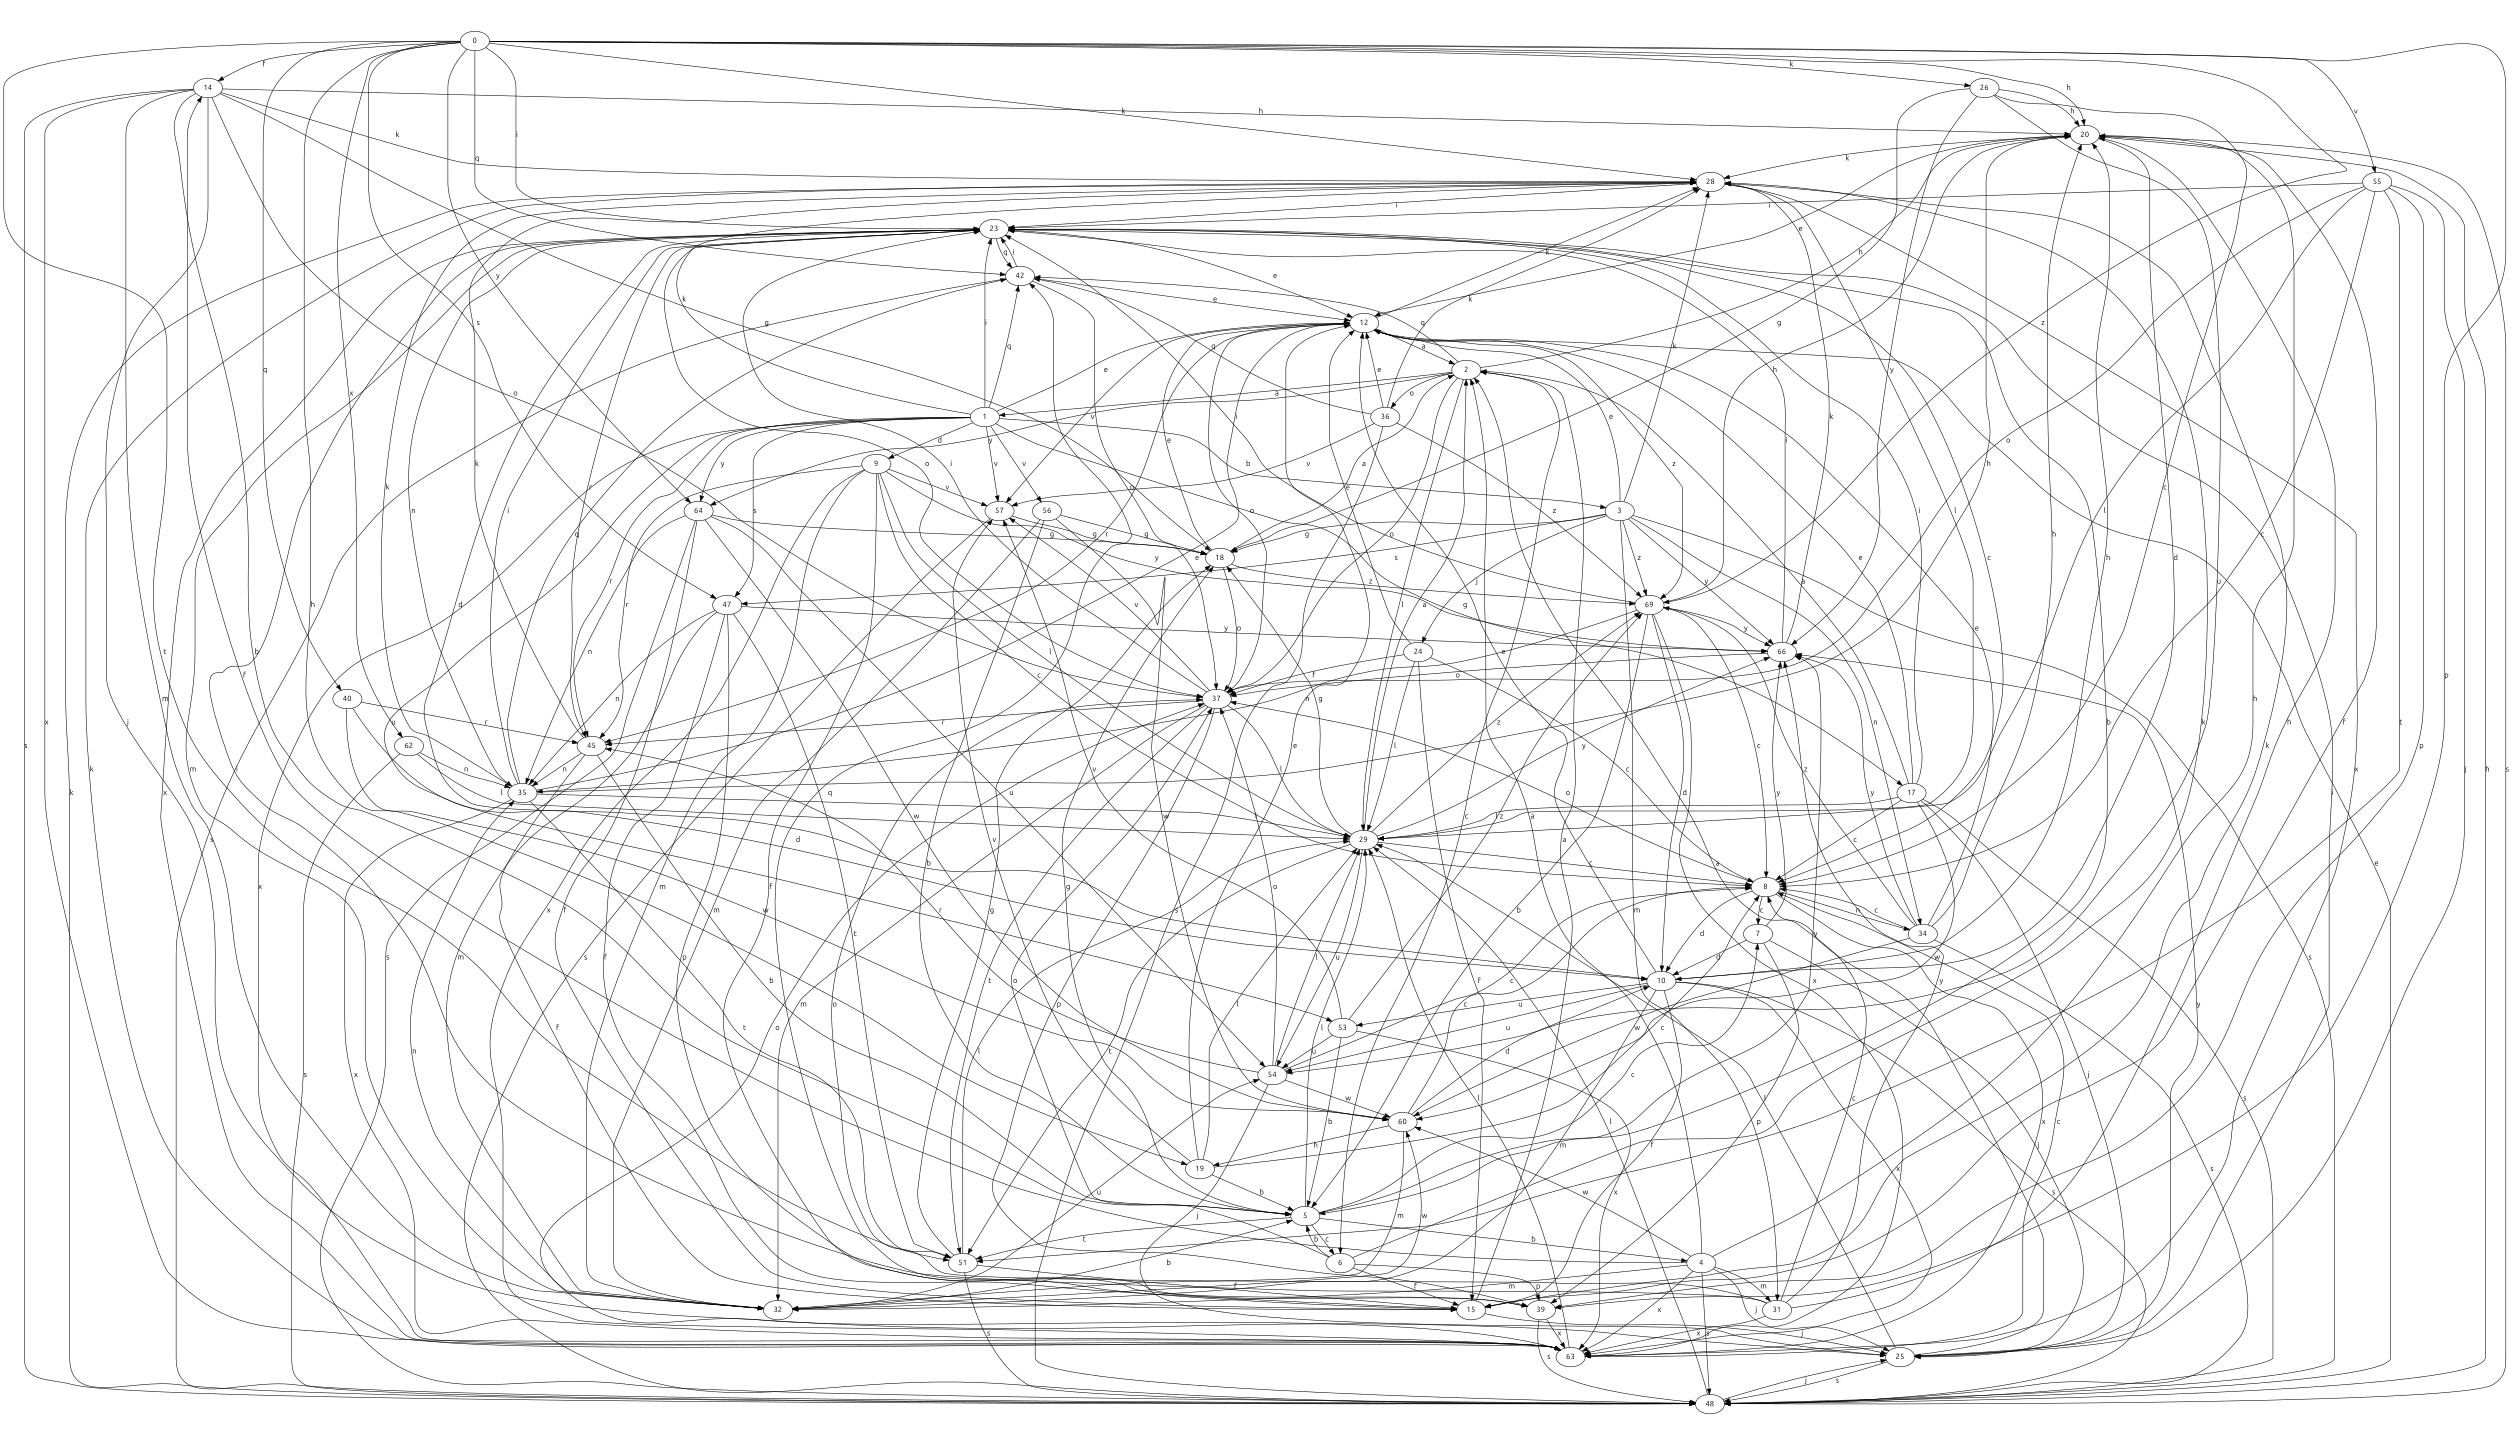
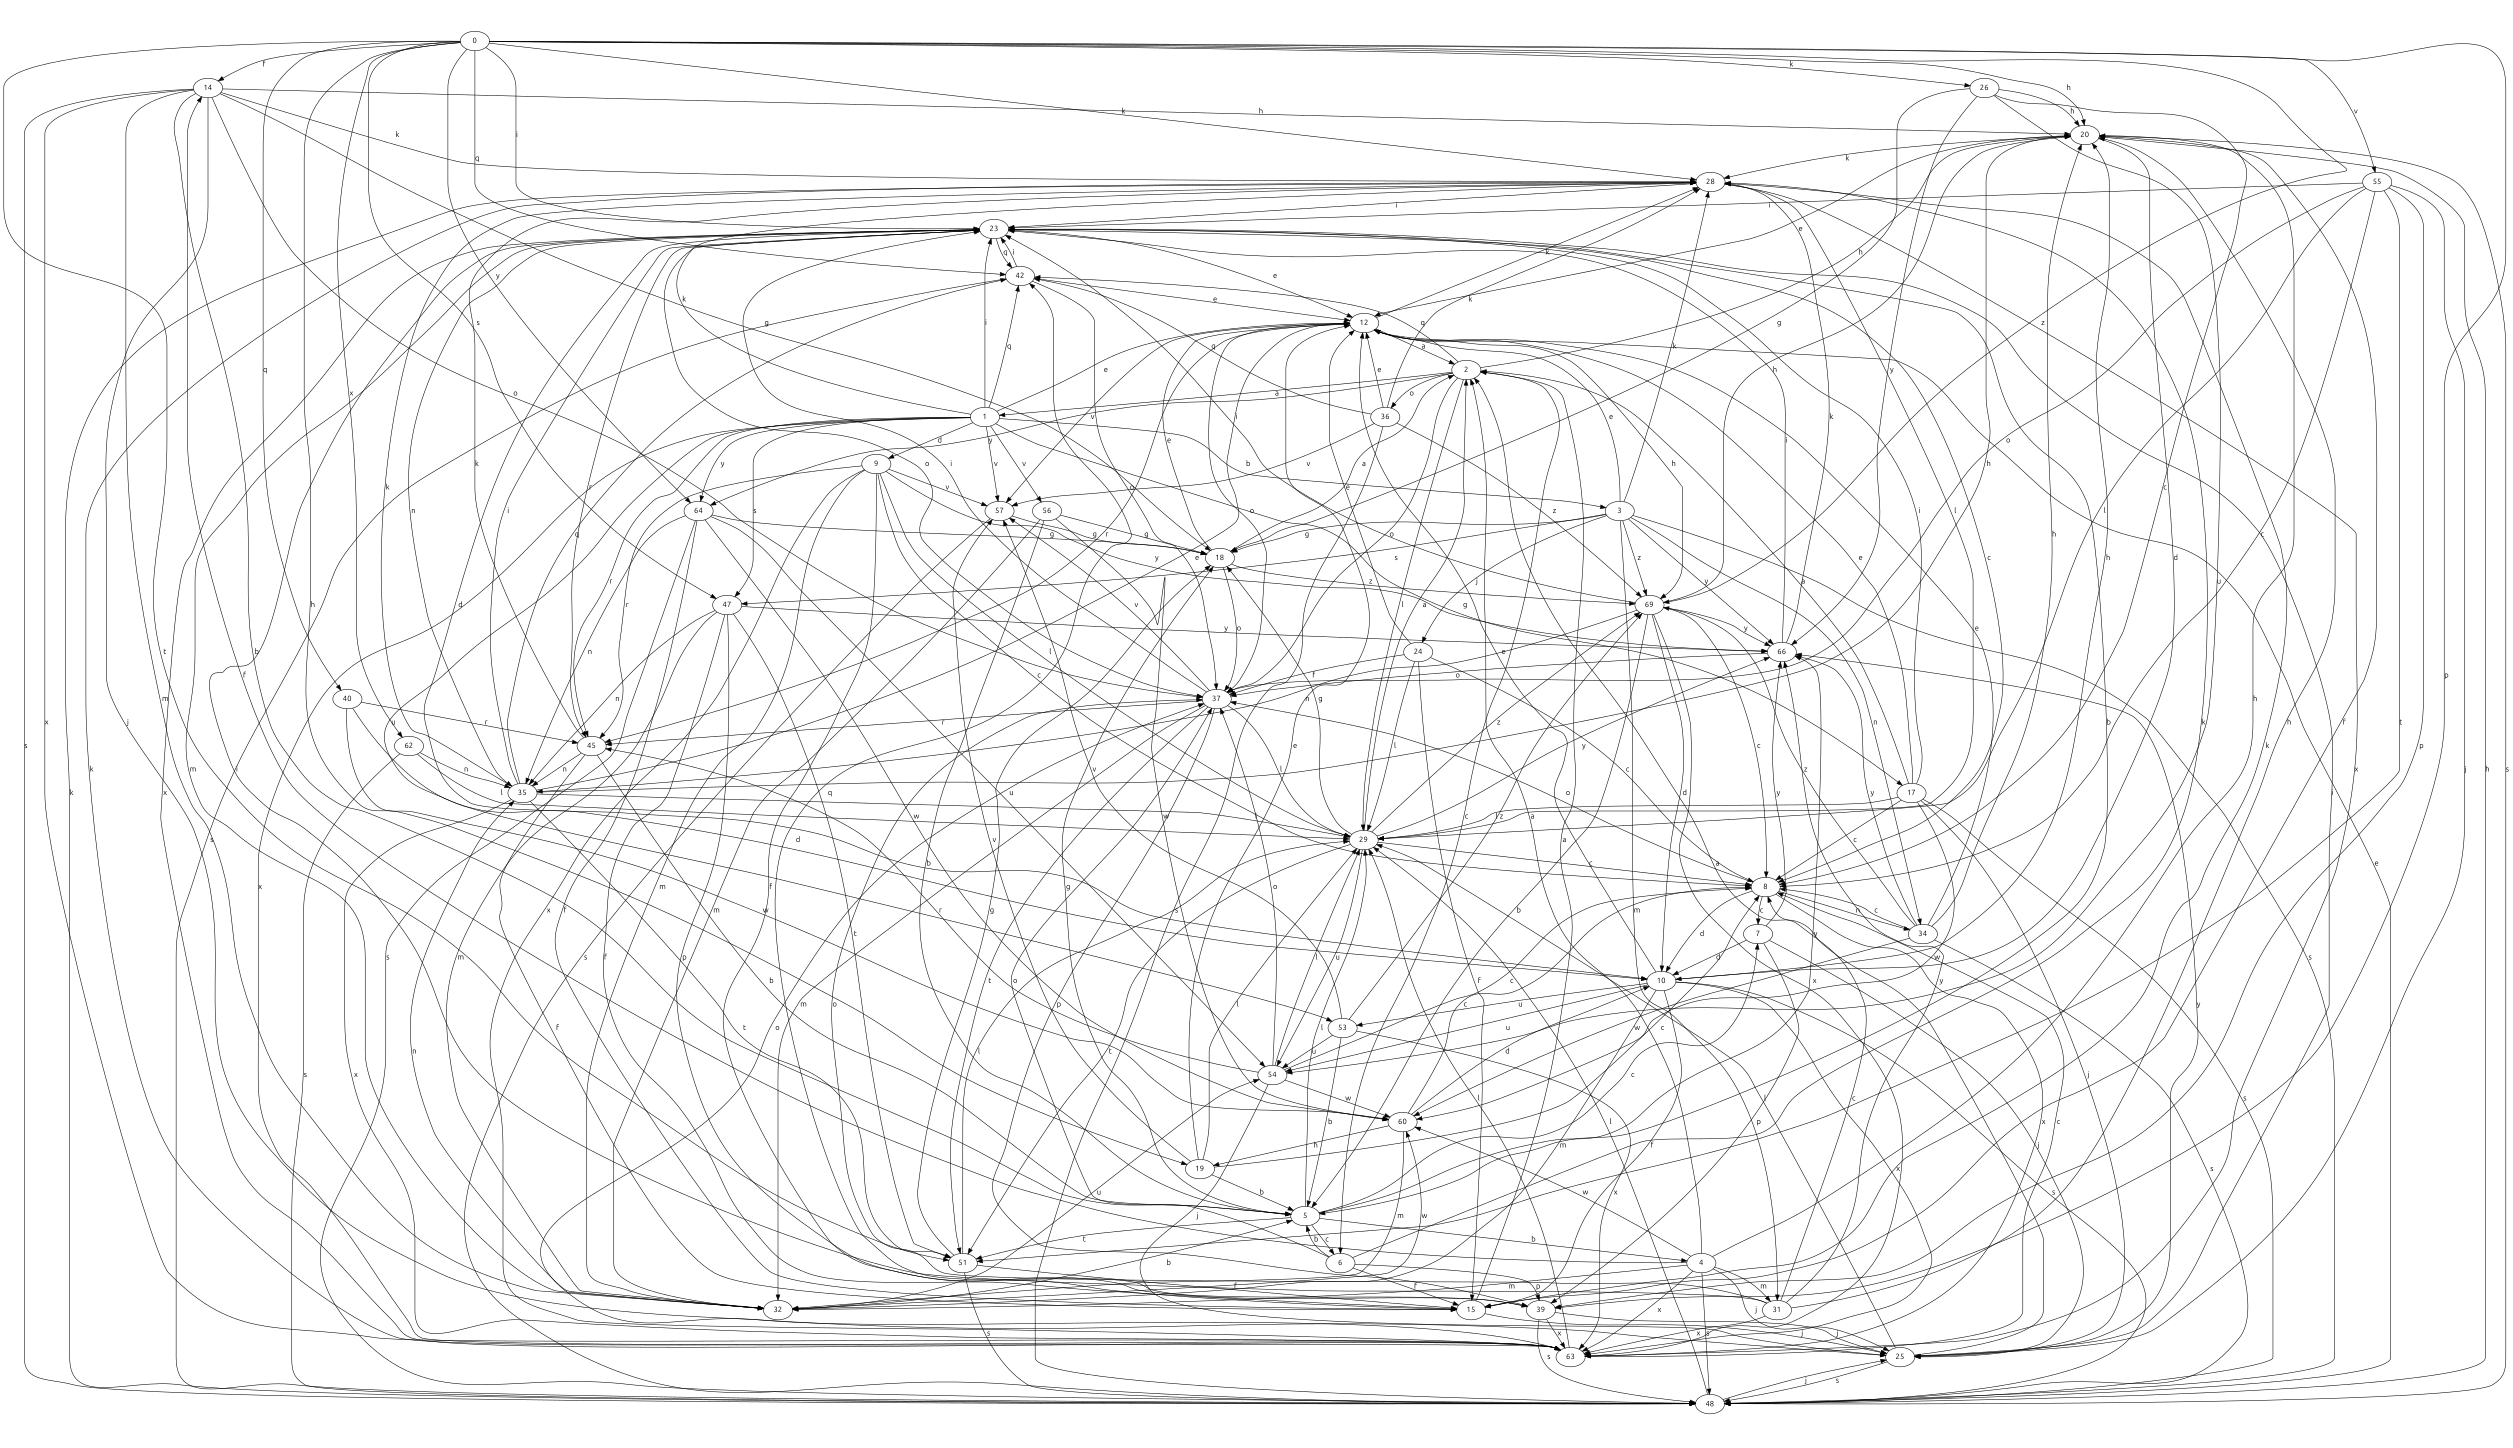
(1674, 464) -> (1674, 464)
none -> (1720, 1322)
